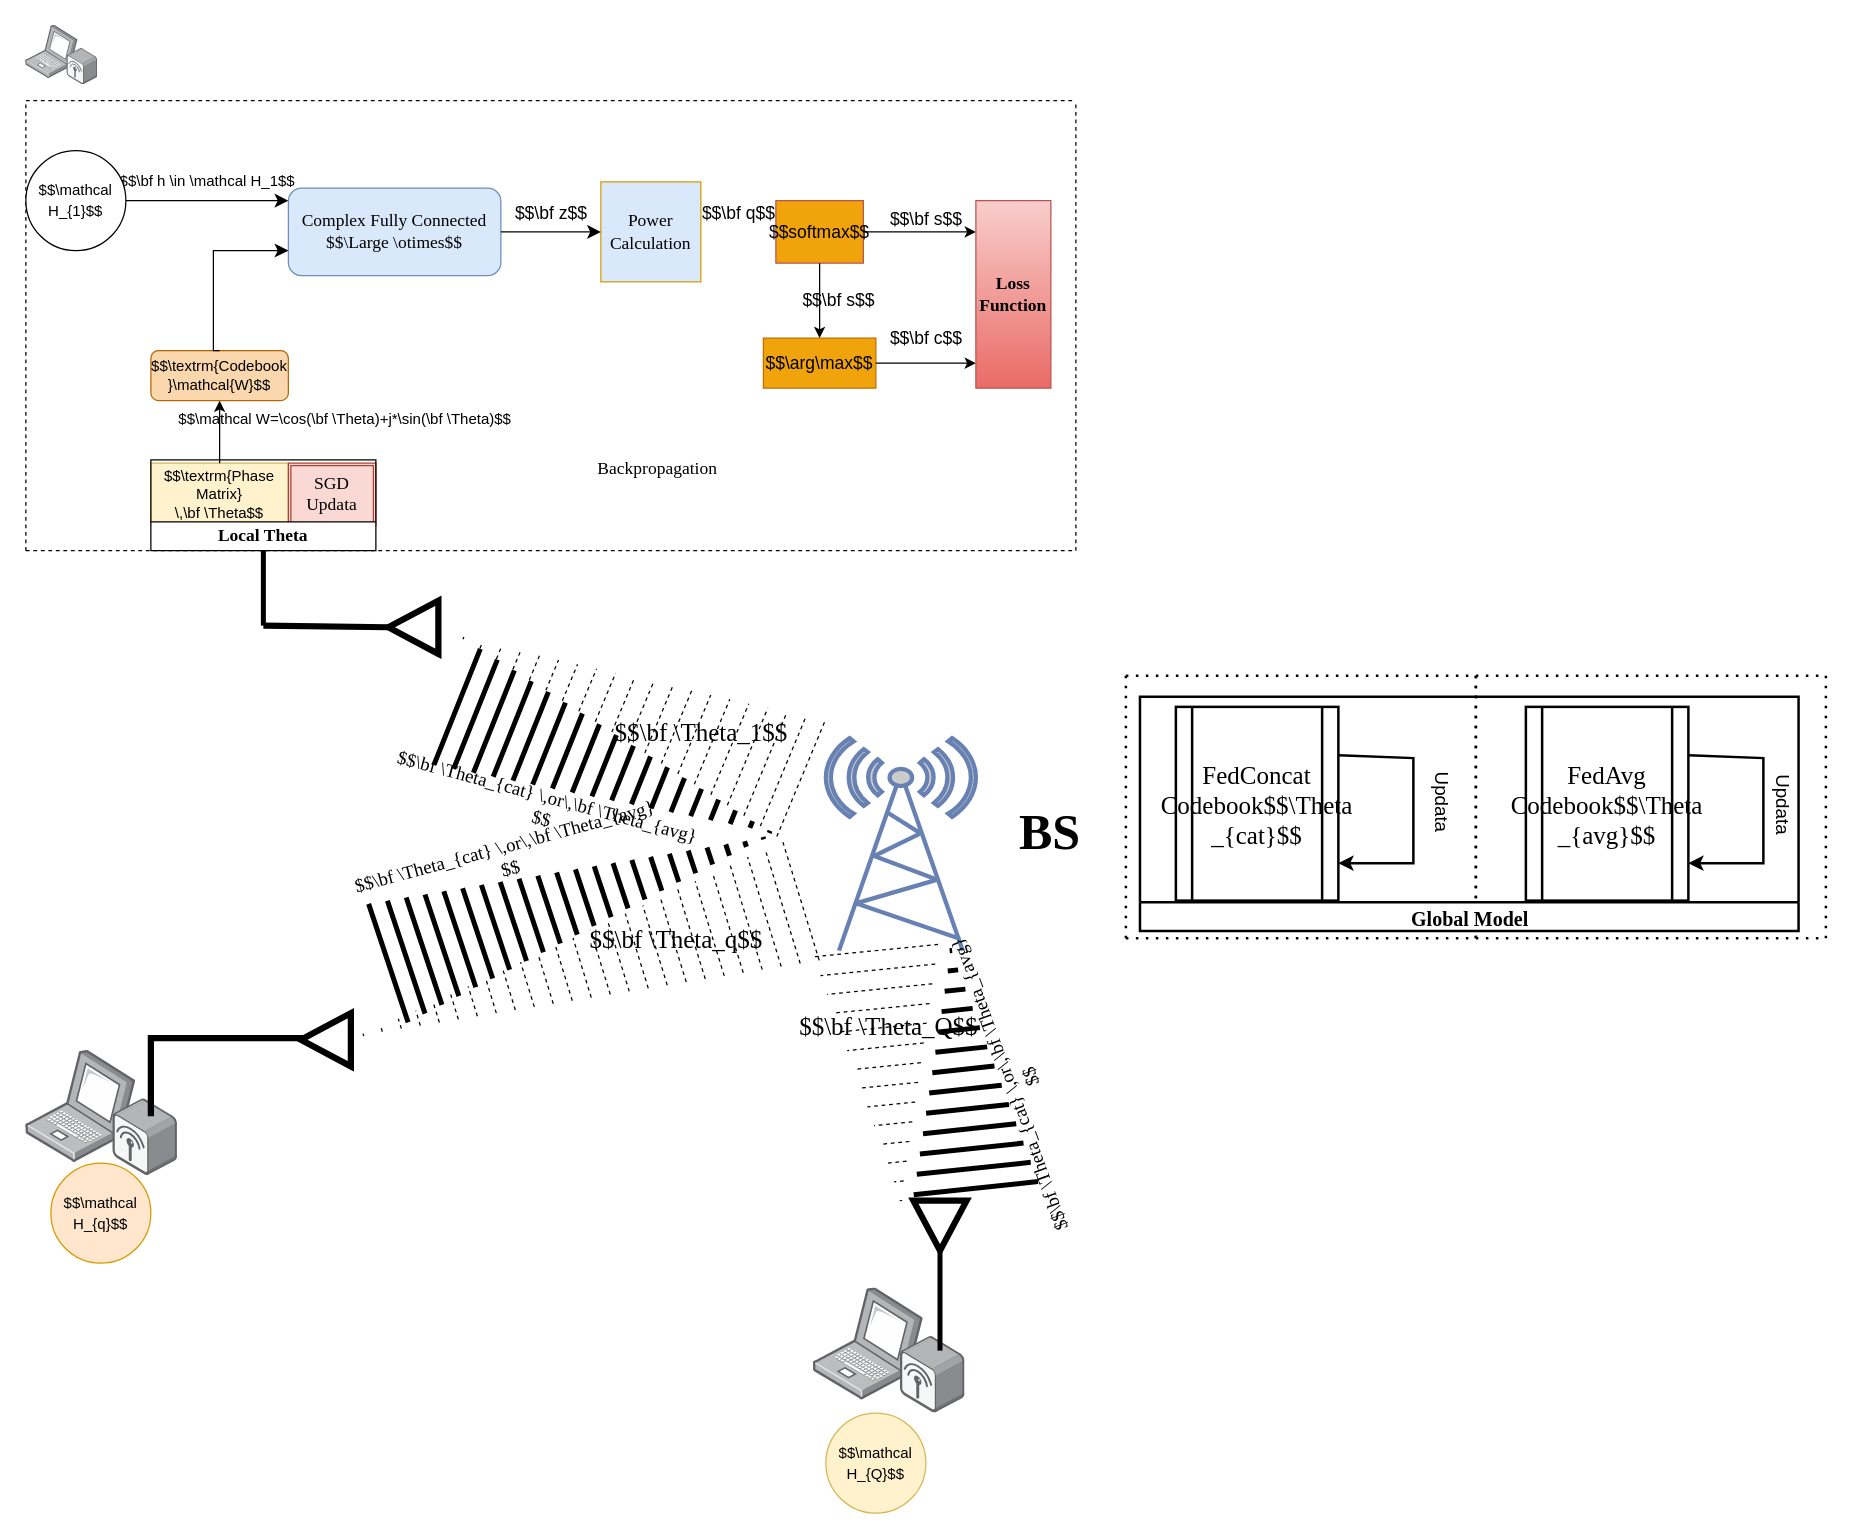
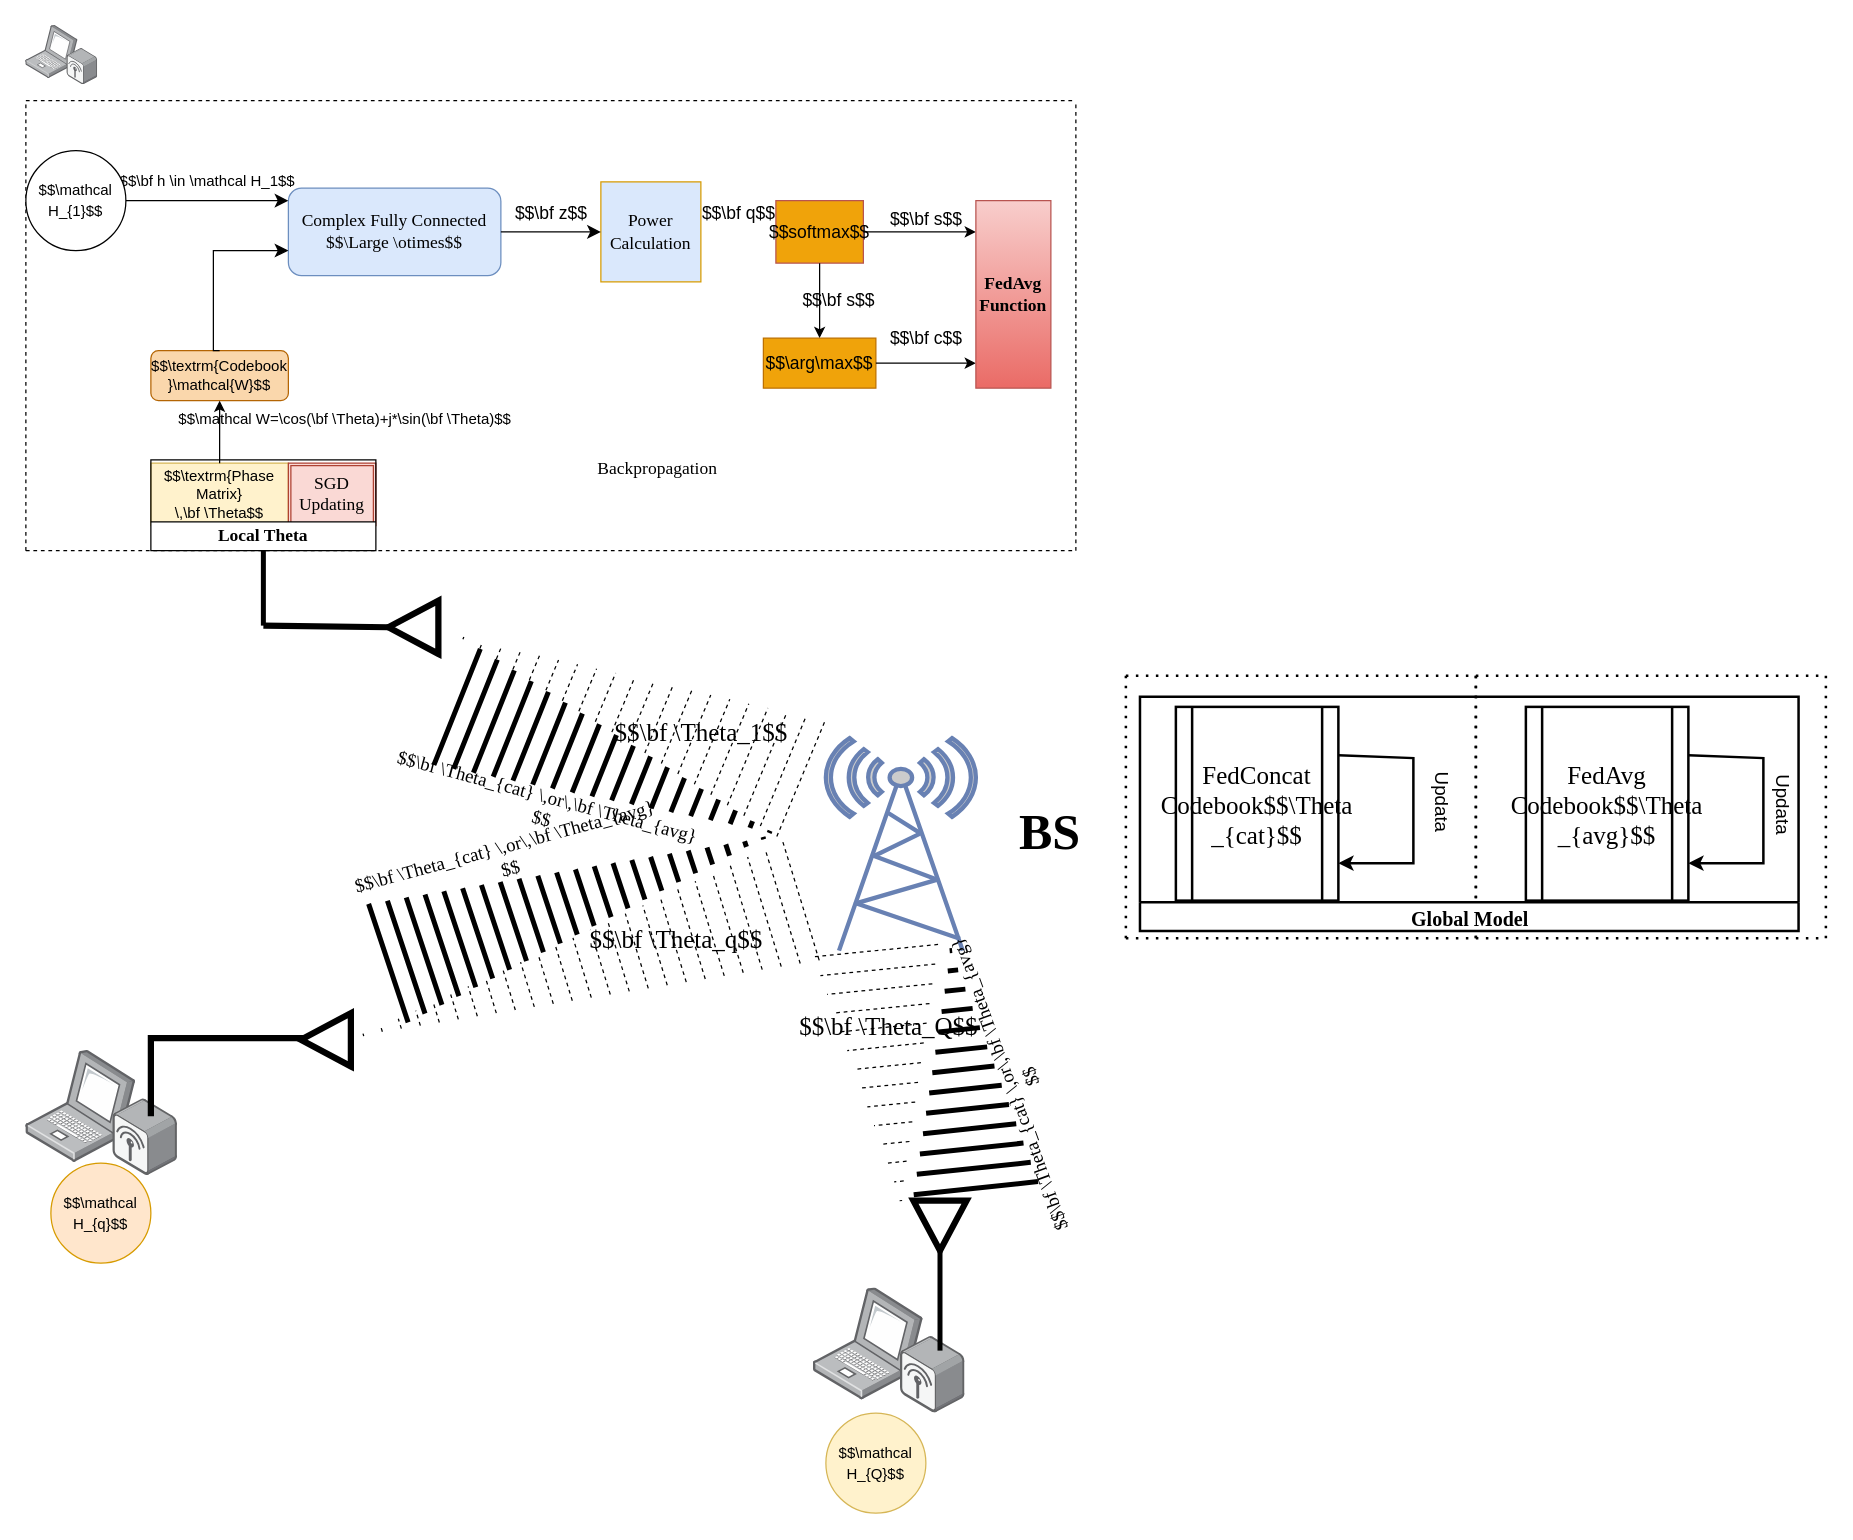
(1013, 294) -> (1013, 294)
(332, 494) -> (332, 494)
